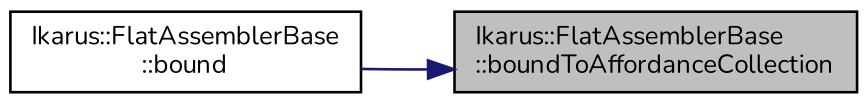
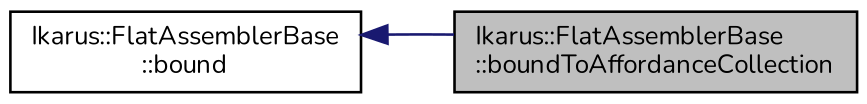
(395, 69) -> (421, 34)
